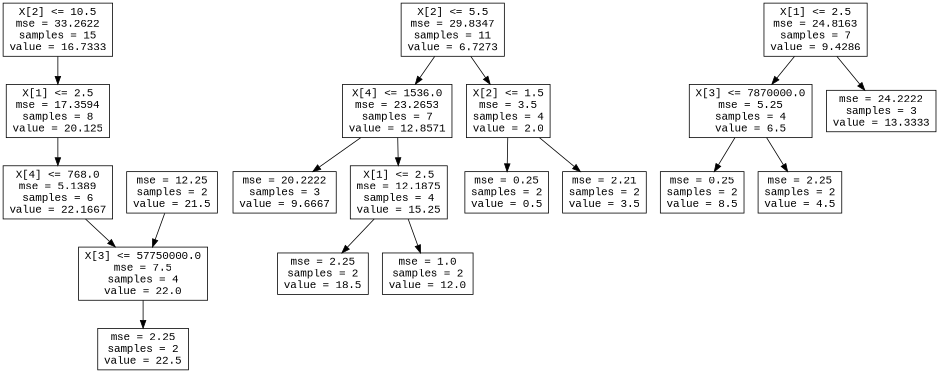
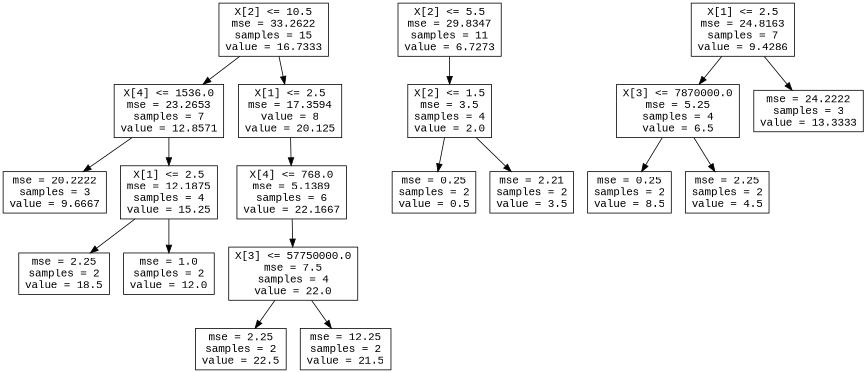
(427, 67) -> (225, 68)
(58, 111) -> (290, 111)
(160, 226) -> (319, 311)
